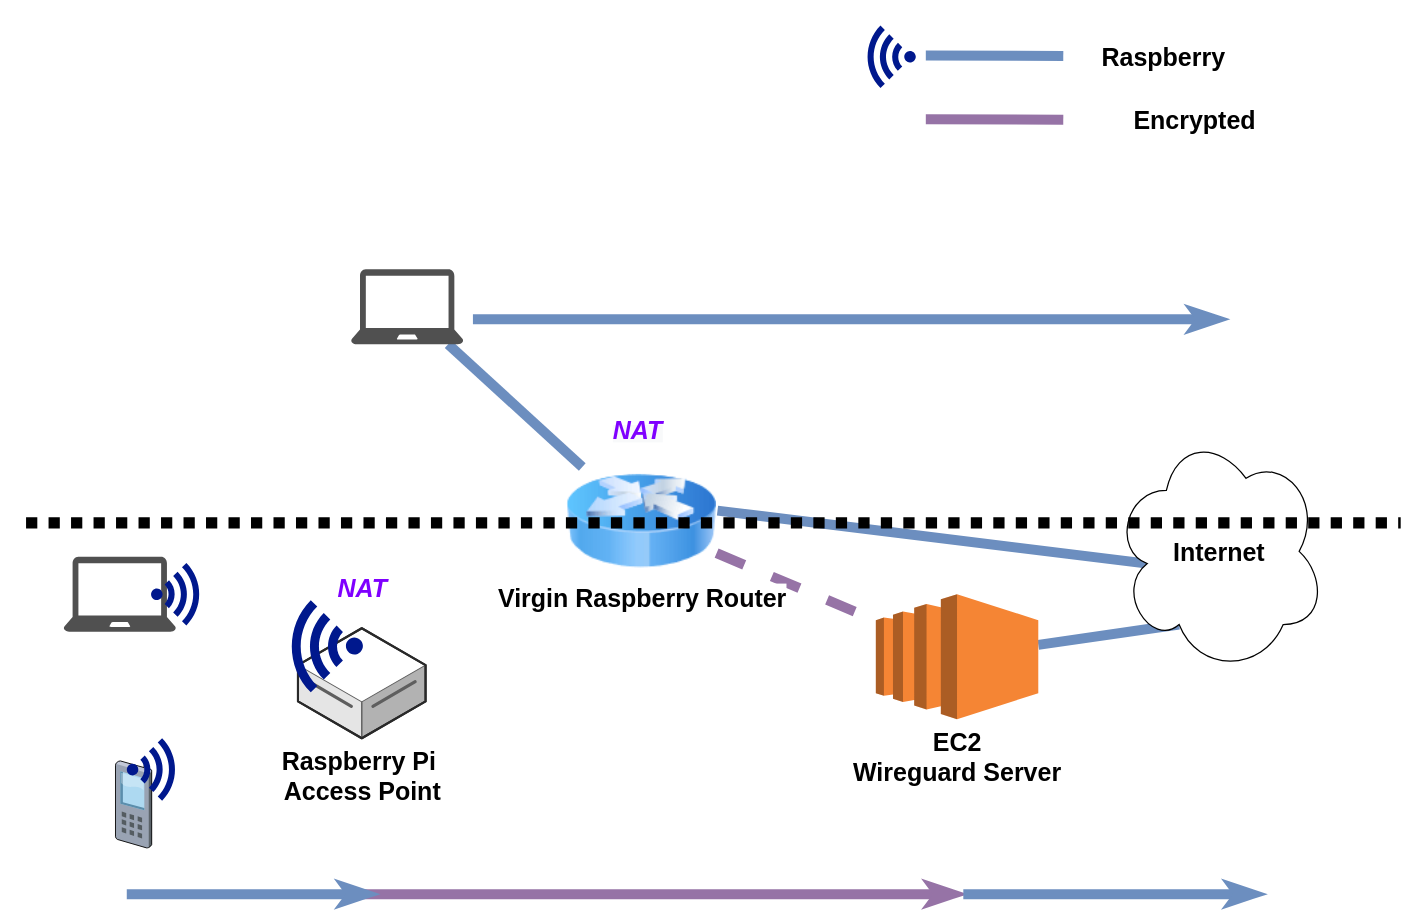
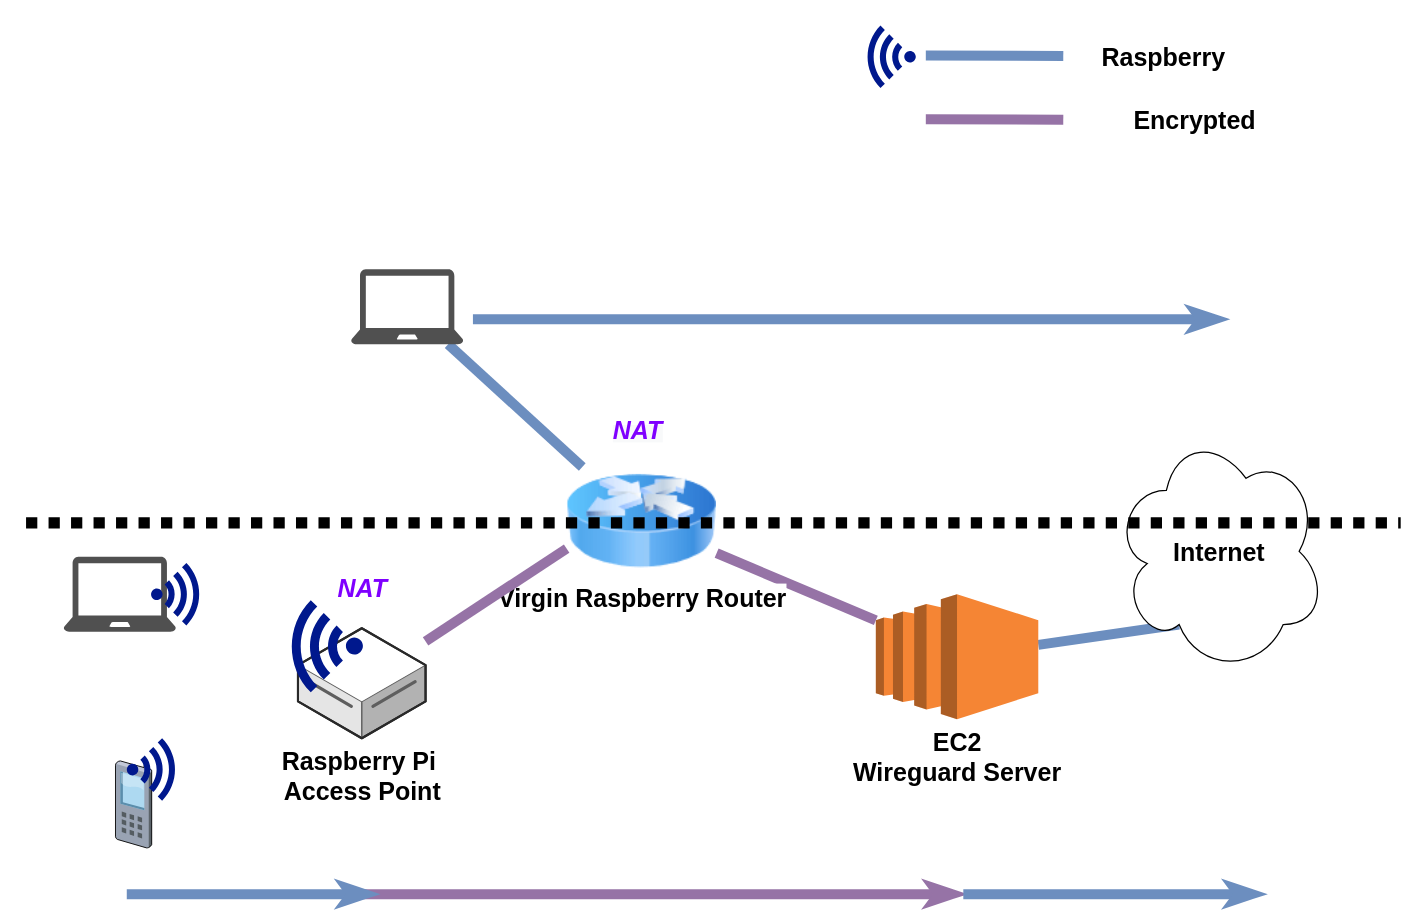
(996, 545) -> none
(813, 594) -> (813, 594)
none -> (496, 595)
